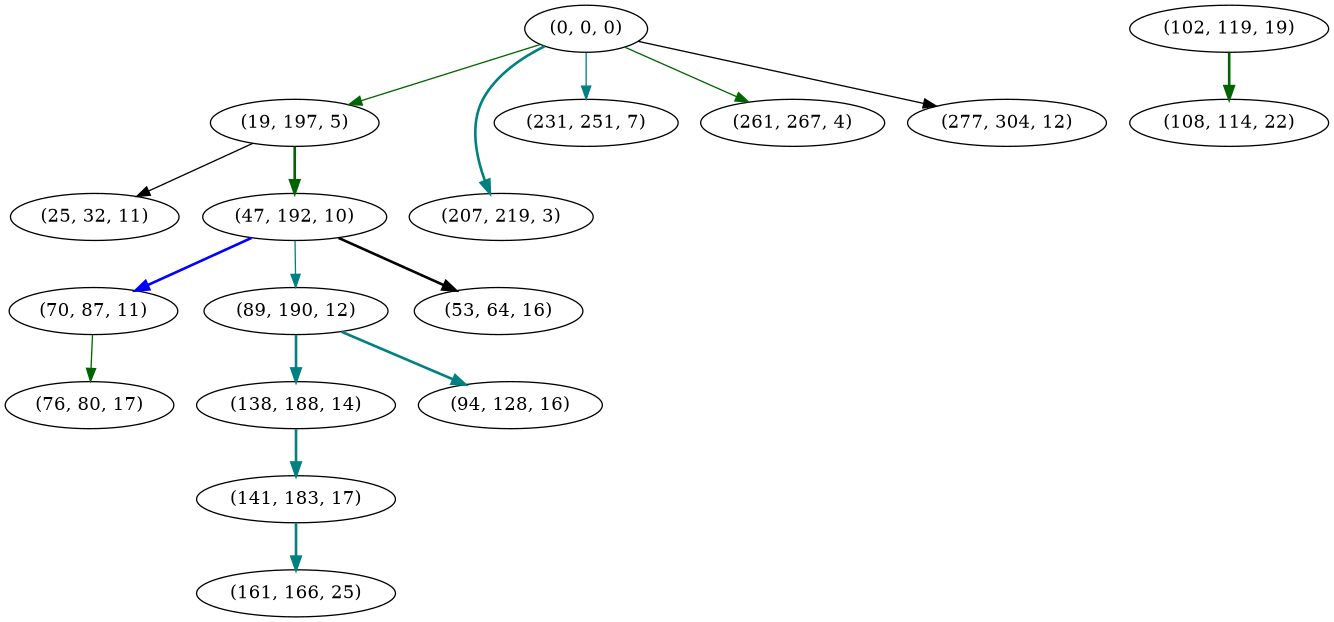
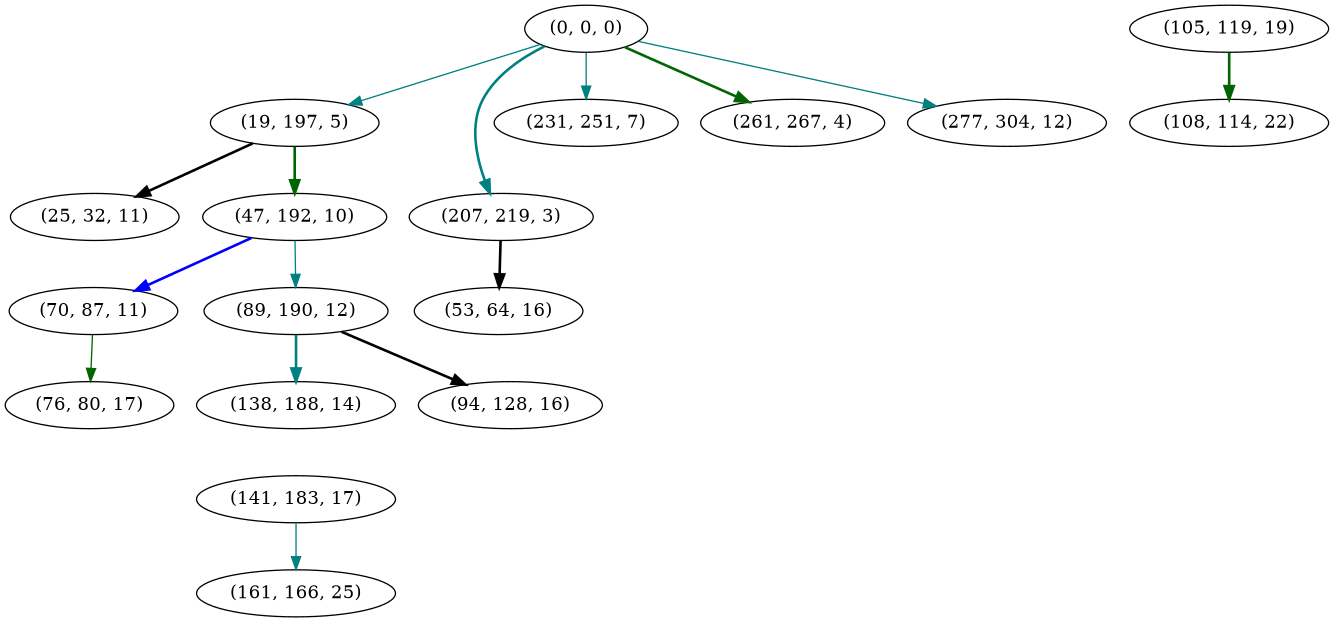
(1229, 29) -> (1229, 29)
(681, 72) -> (681, 72)
(781, 72) -> (781, 72)
(451, 73) -> (451, 73)
(201, 167) -> (201, 167)
(391, 262) -> (500, 258)
(397, 356) -> (397, 356)
(296, 446) -> none
(296, 540) -> (296, 540)
